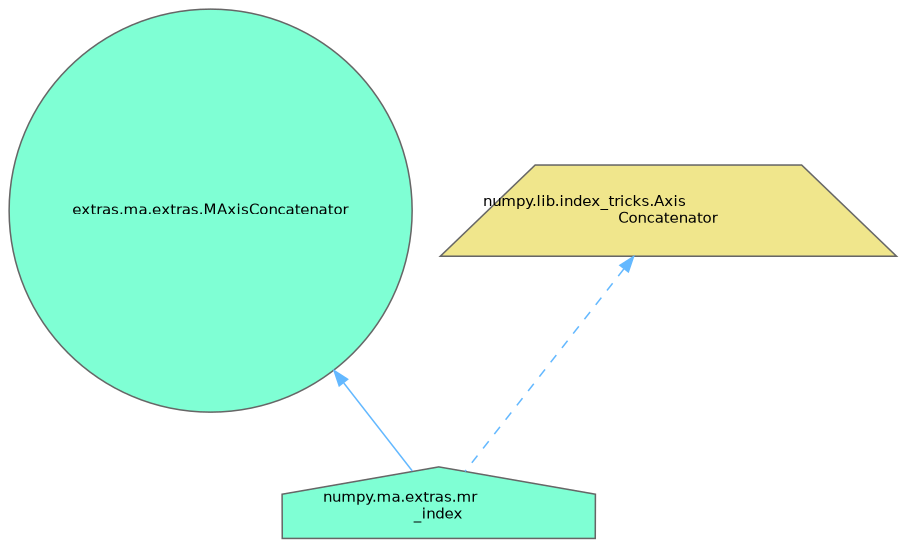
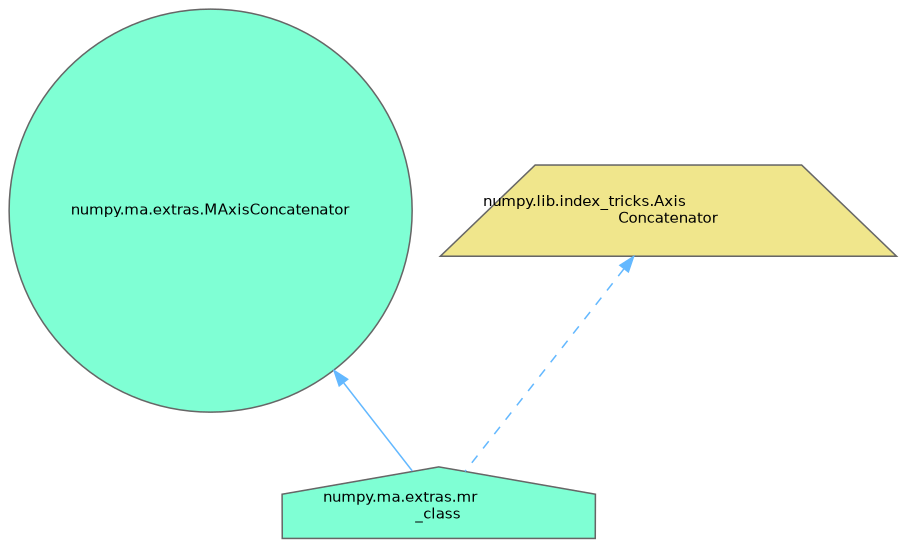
(211, 211) -> (211, 211)
(439, 506) -> (439, 506)
